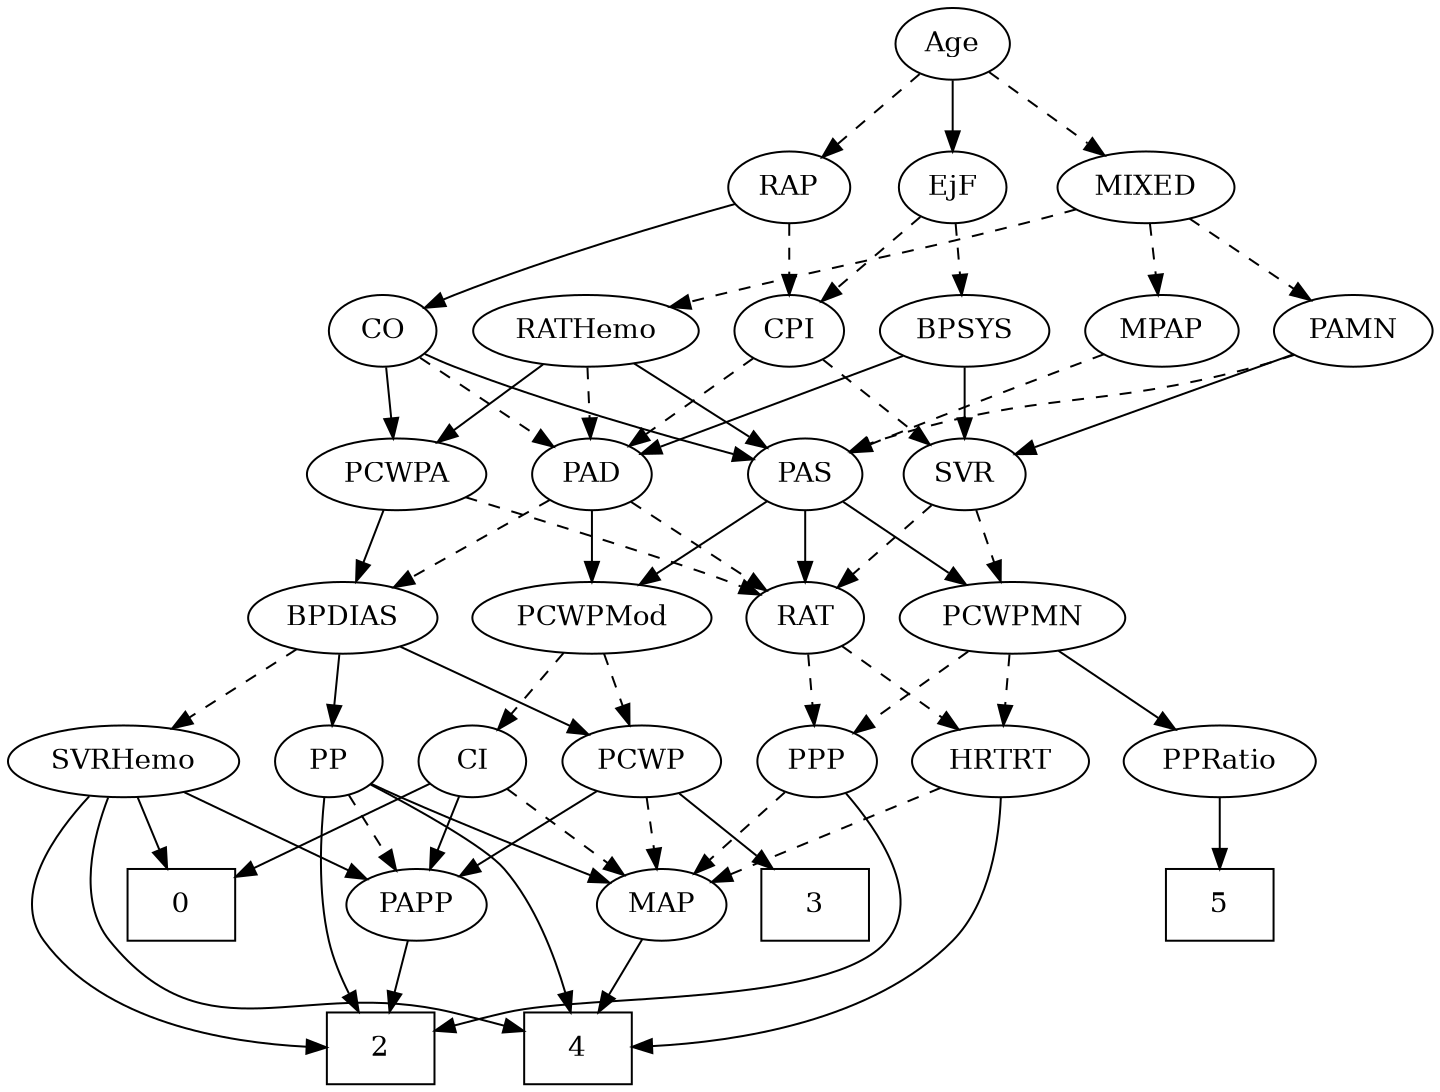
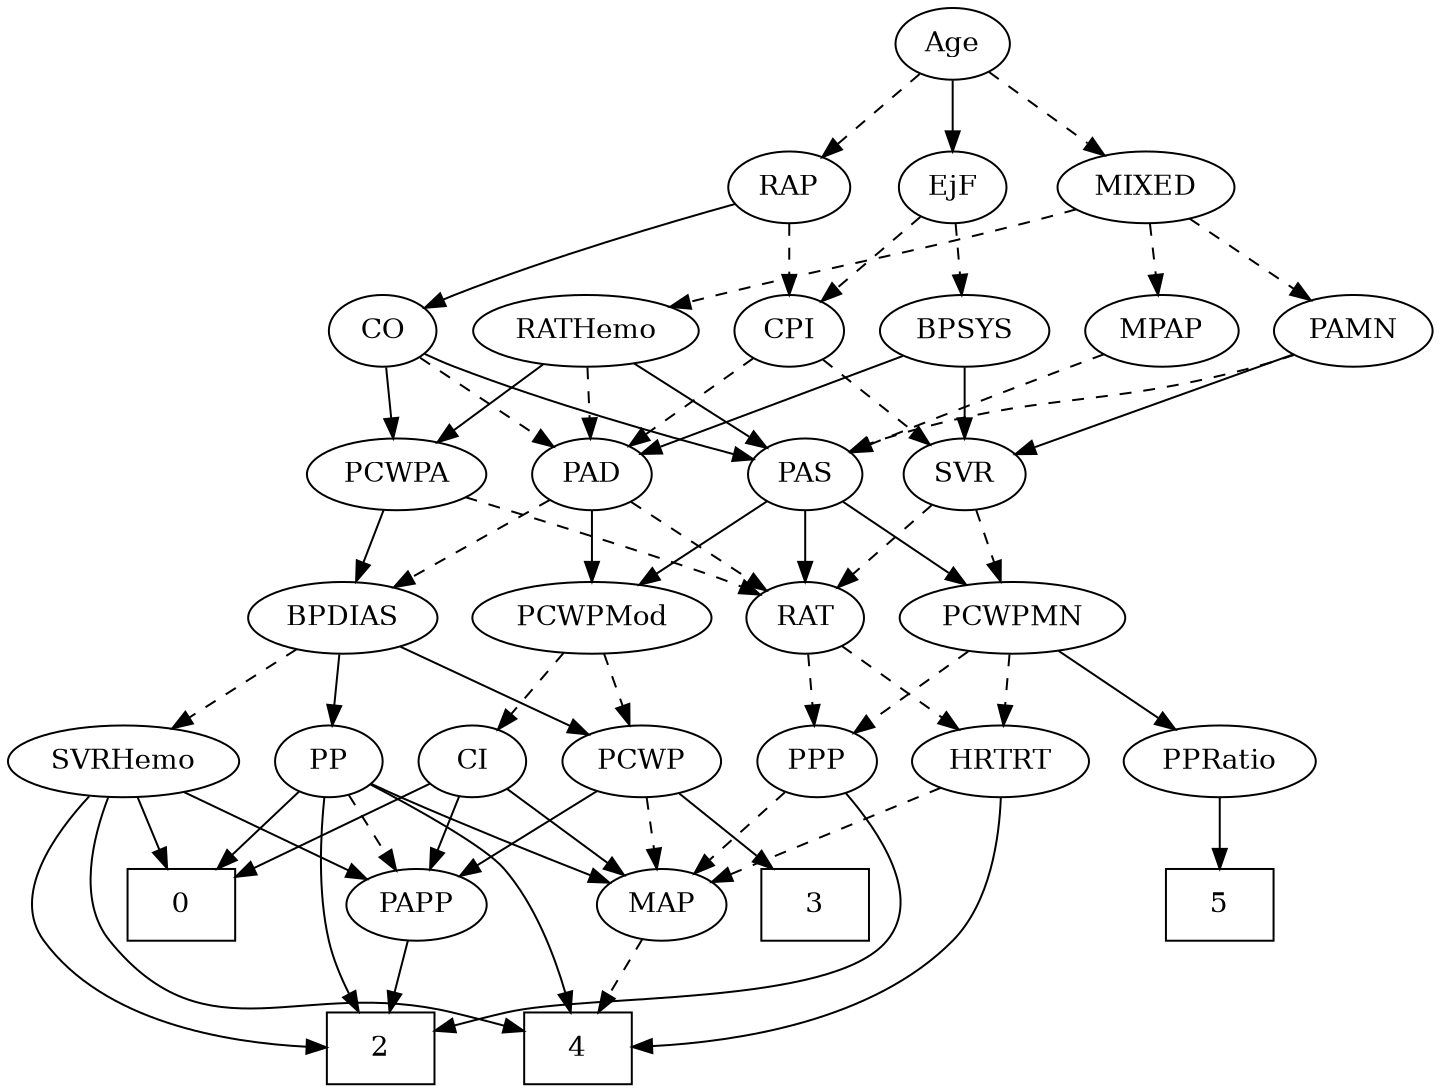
none -> (271, 818)
(563, 830) -> (563, 830)
(626, 967) -> (626, 967)
